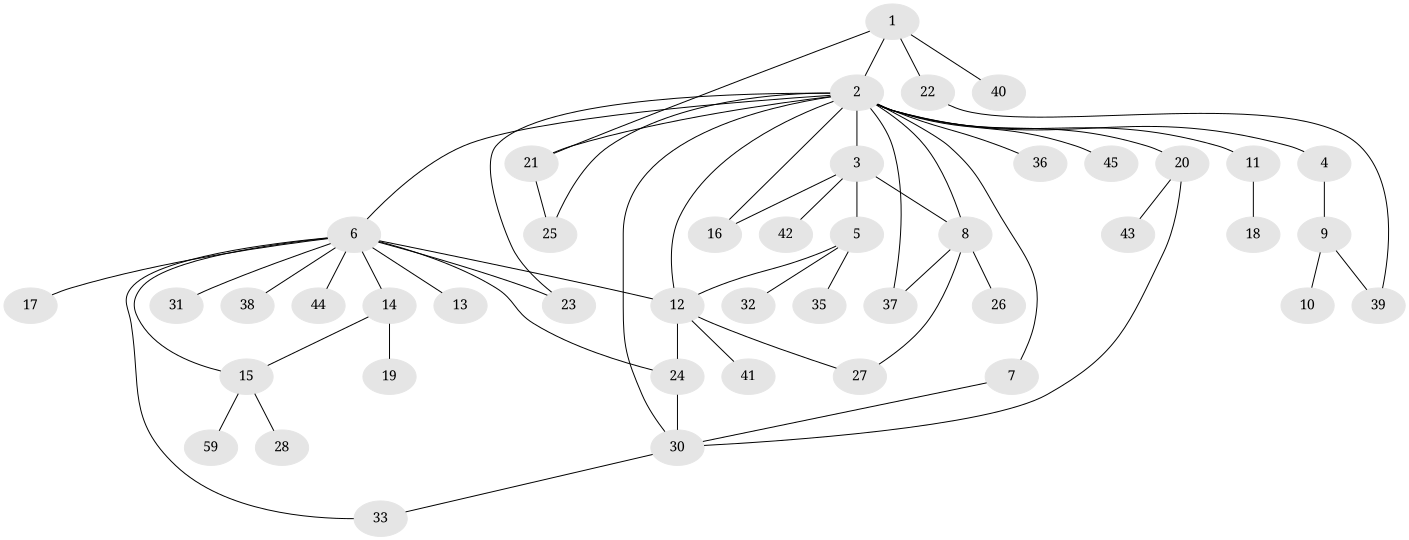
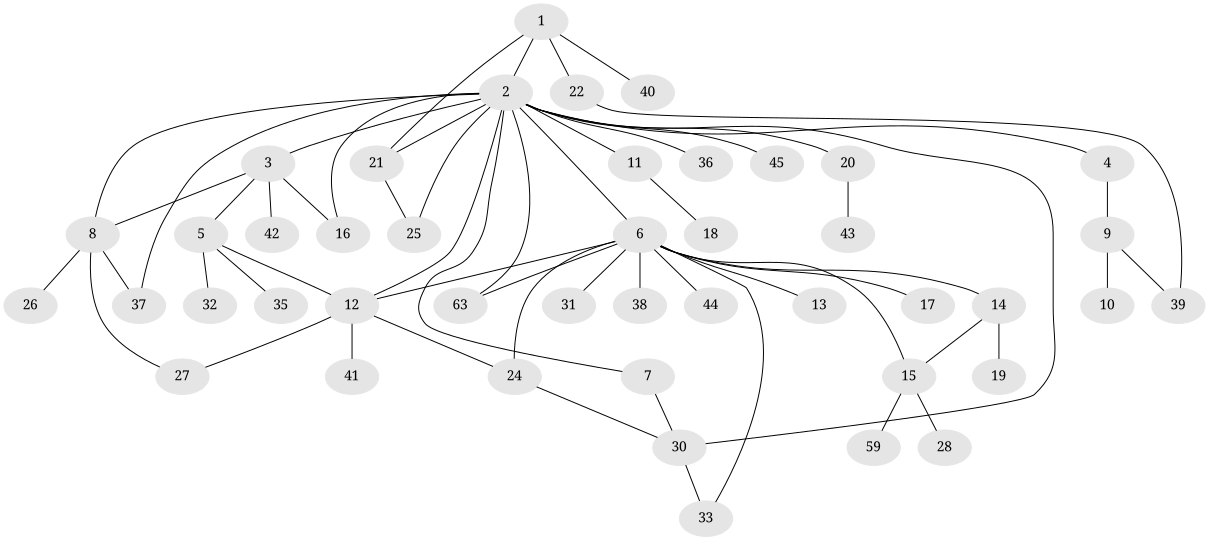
(569, 306) -> (461, 306)
(1006, 409) -> none
